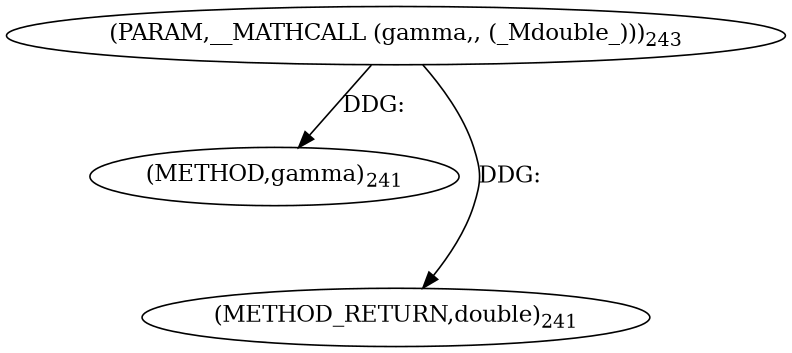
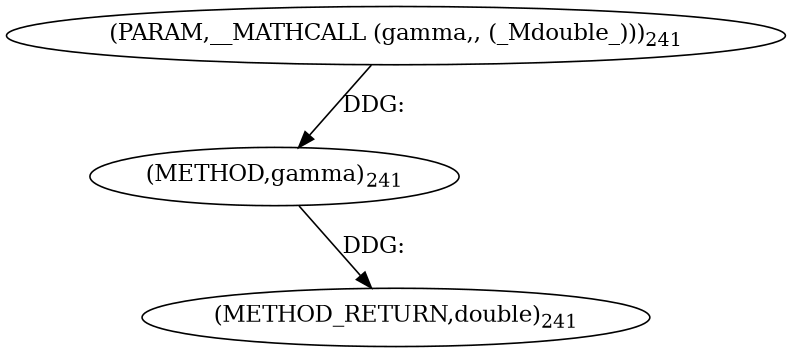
(664, 33) -> (664, 33)
(479, 168) -> (330, 241)
